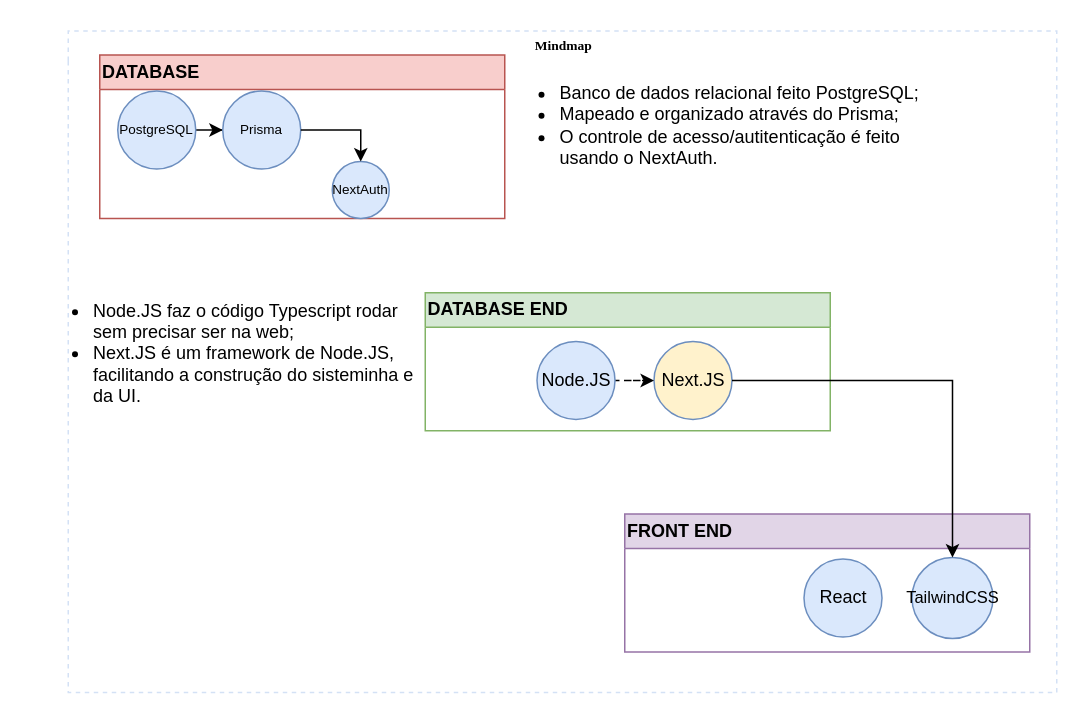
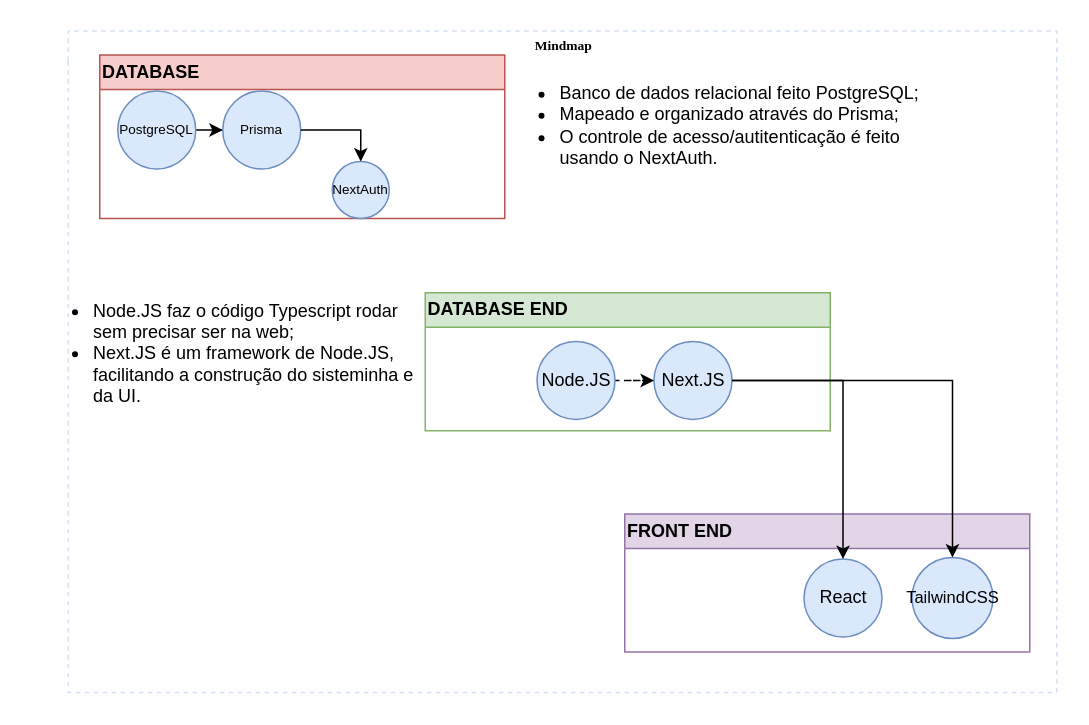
(693, 380) -> (693, 380)
none -> (843, 466)
